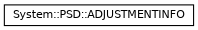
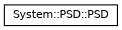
(99, 15) -> (61, 15)
